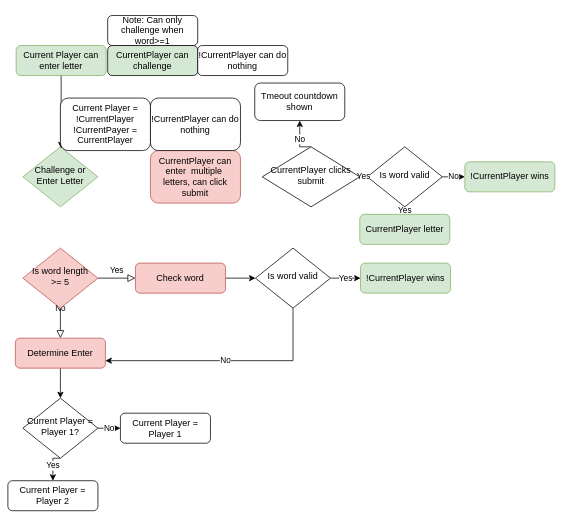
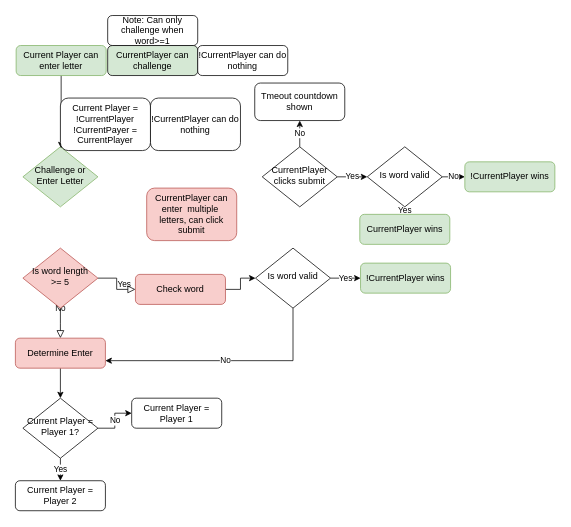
(195, 177) -> (192, 214)
(311, 177) -> (300, 177)
(405, 229) -> (405, 229)
(180, 278) -> (180, 289)
(165, 428) -> (177, 413)
(53, 495) -> (60, 495)
